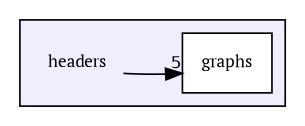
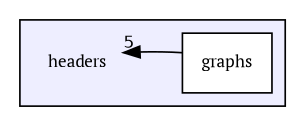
(144, 74) -> (161, 52)
